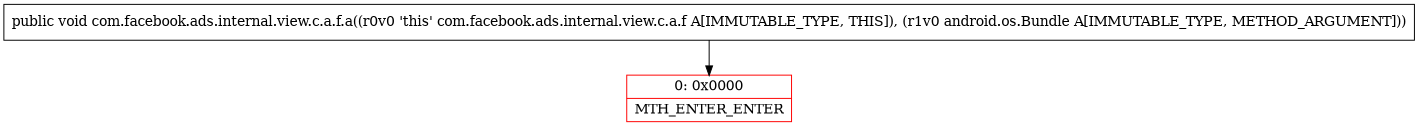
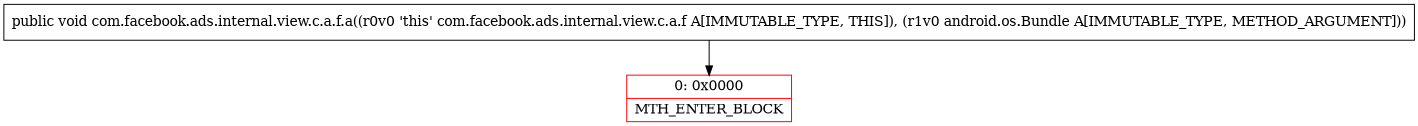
(709, 110) -> (709, 110)
